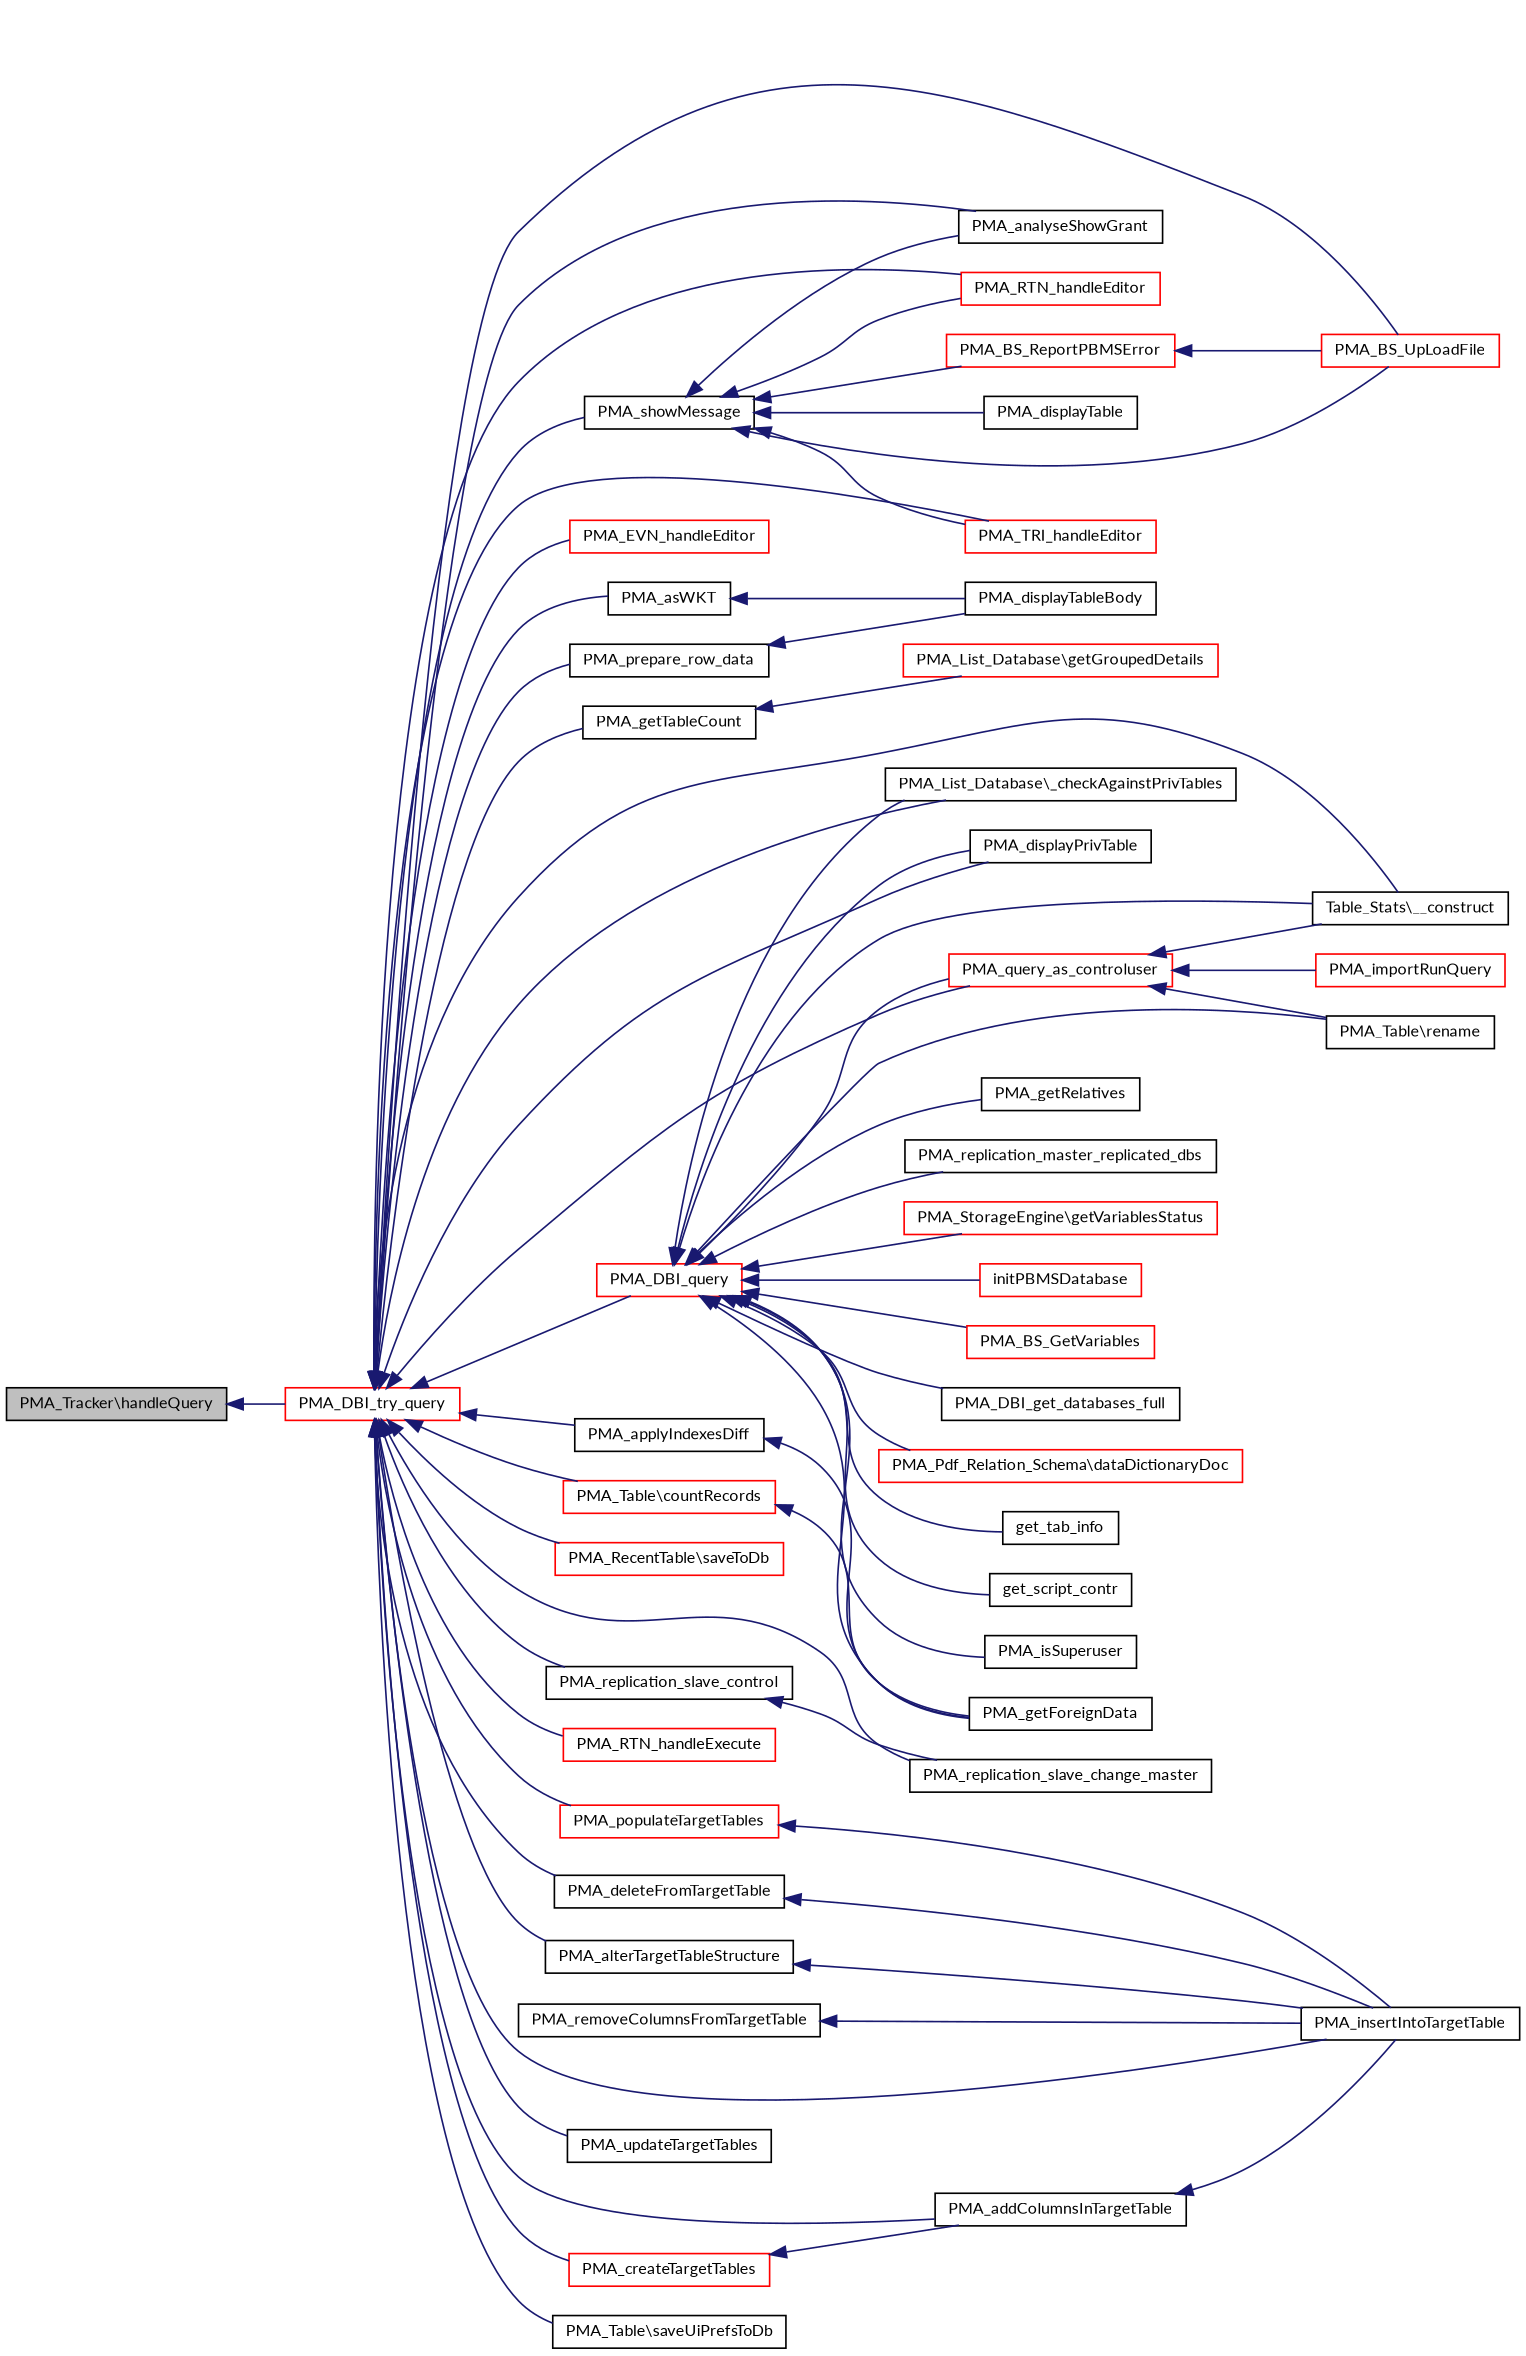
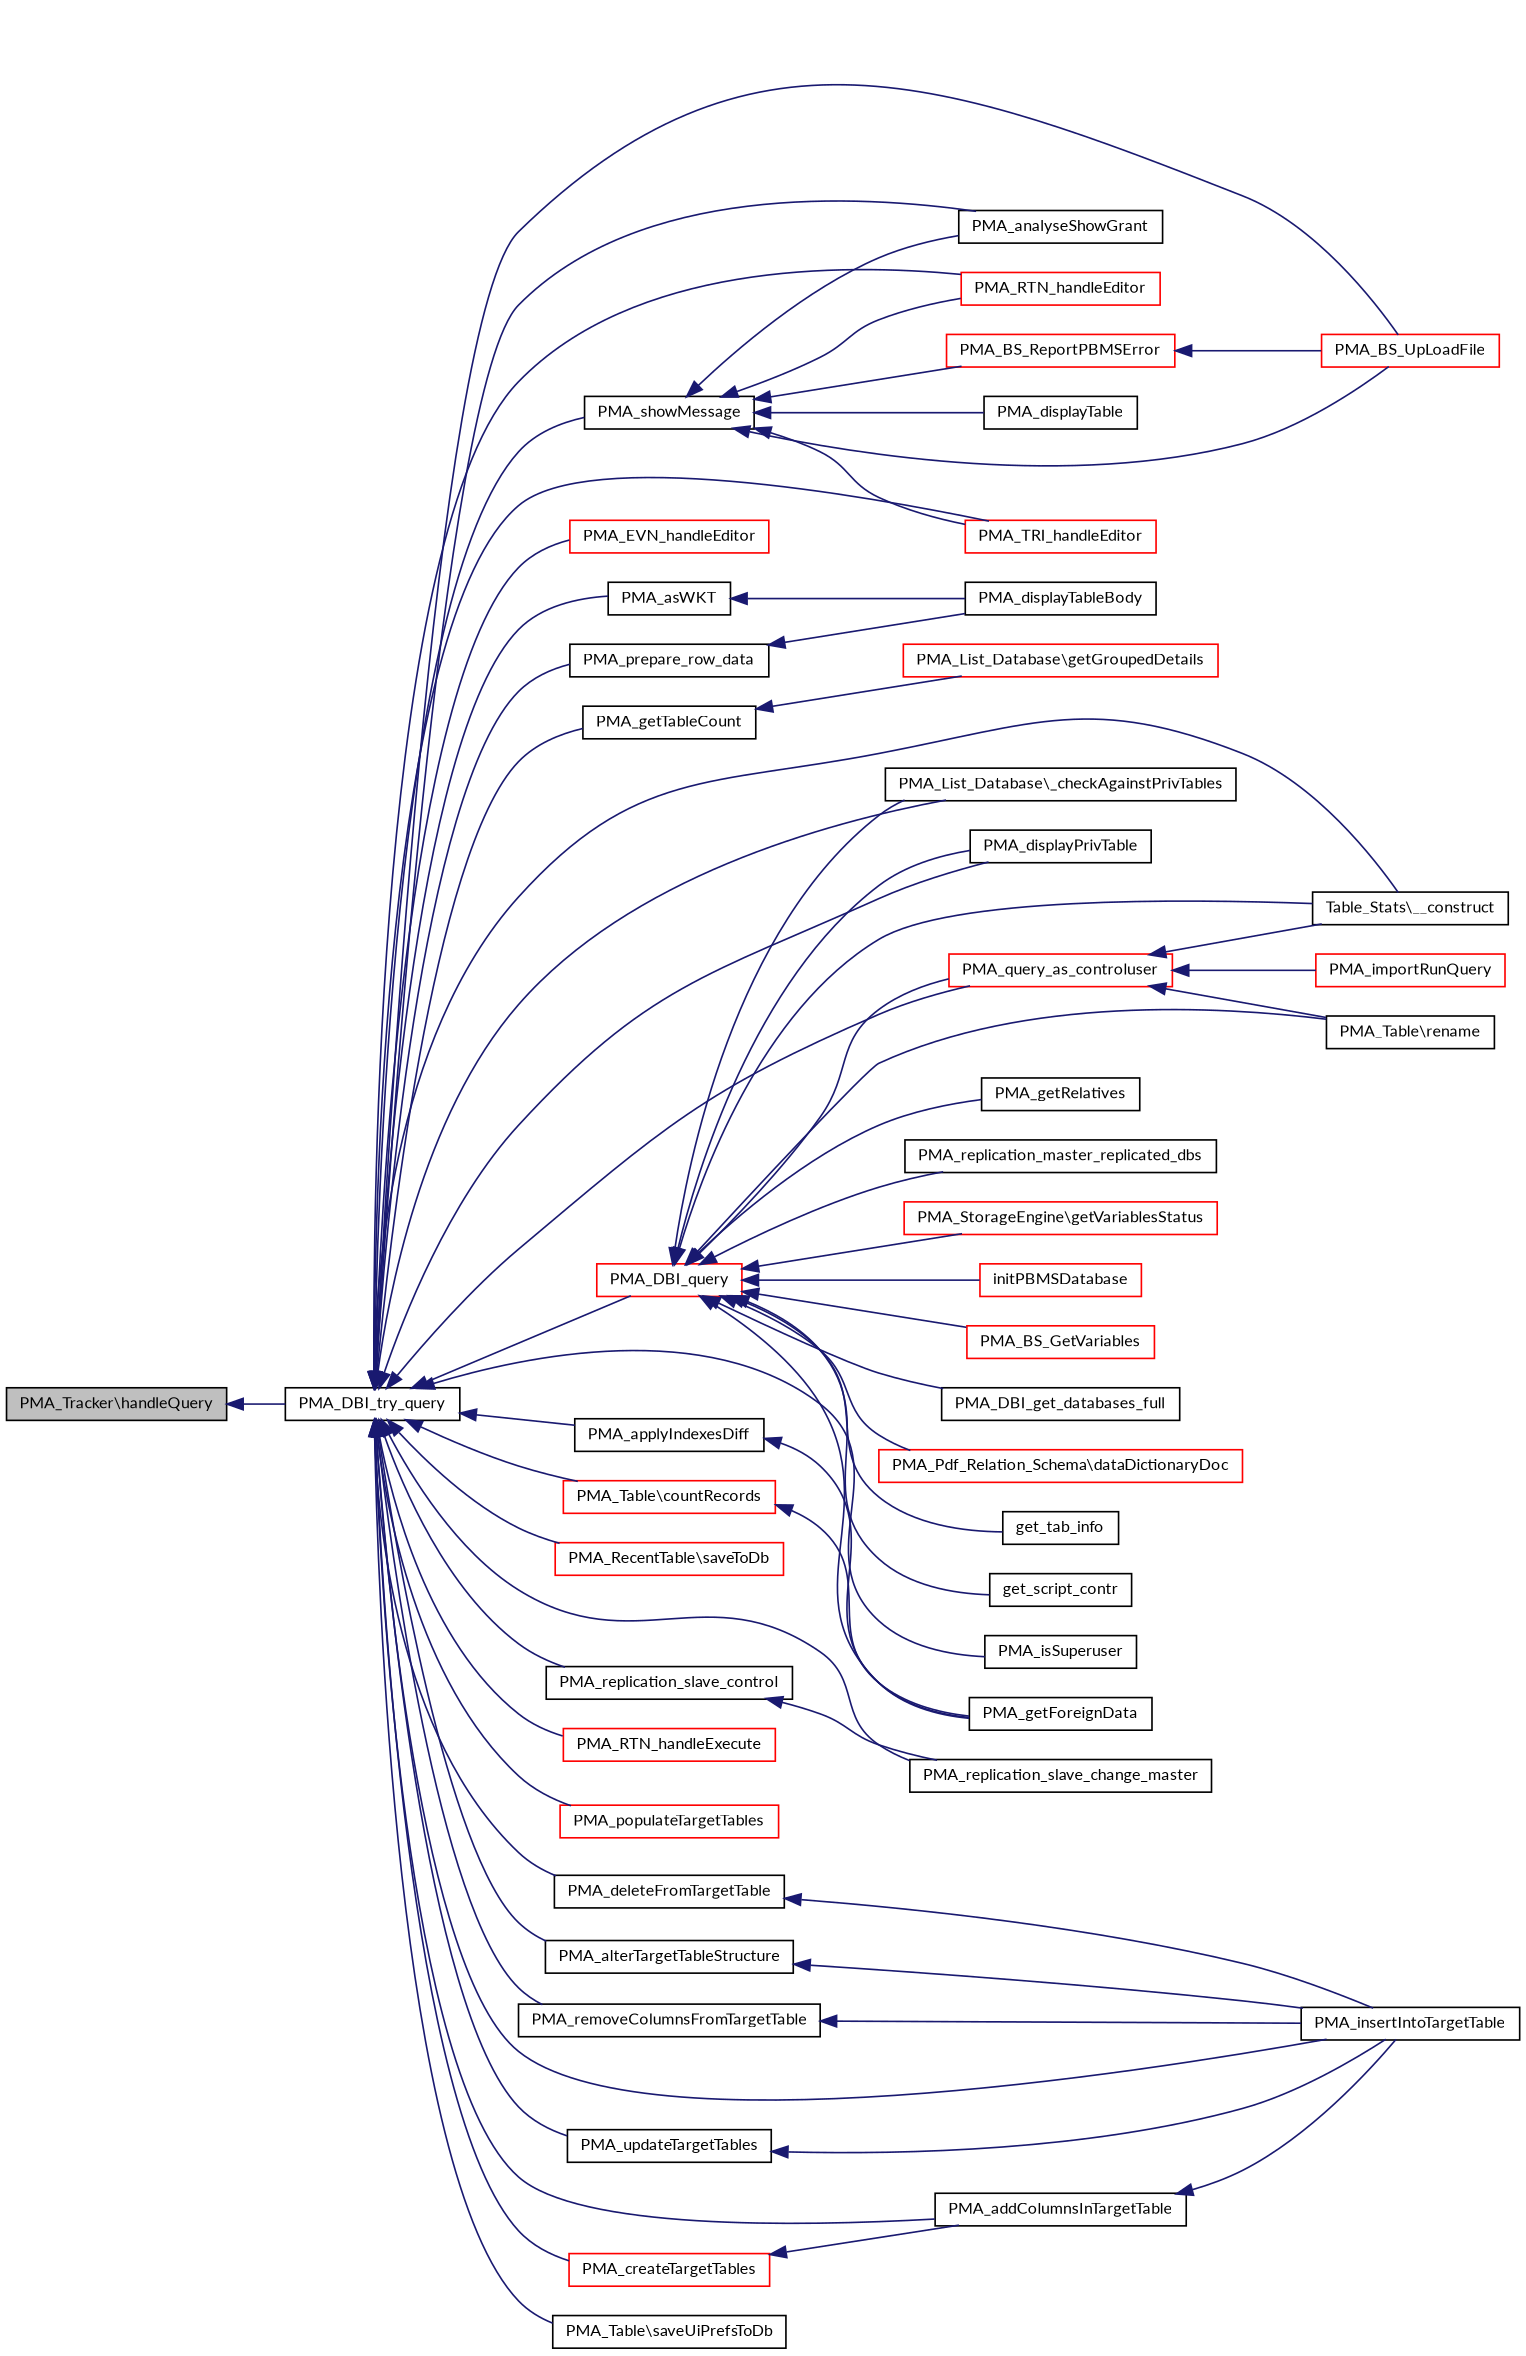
(373, 1404) -> (373, 1404)
(859, 1596) -> (798, 1391)
none -> (425, 1735)
(1109, 1872) -> (1096, 2137)
